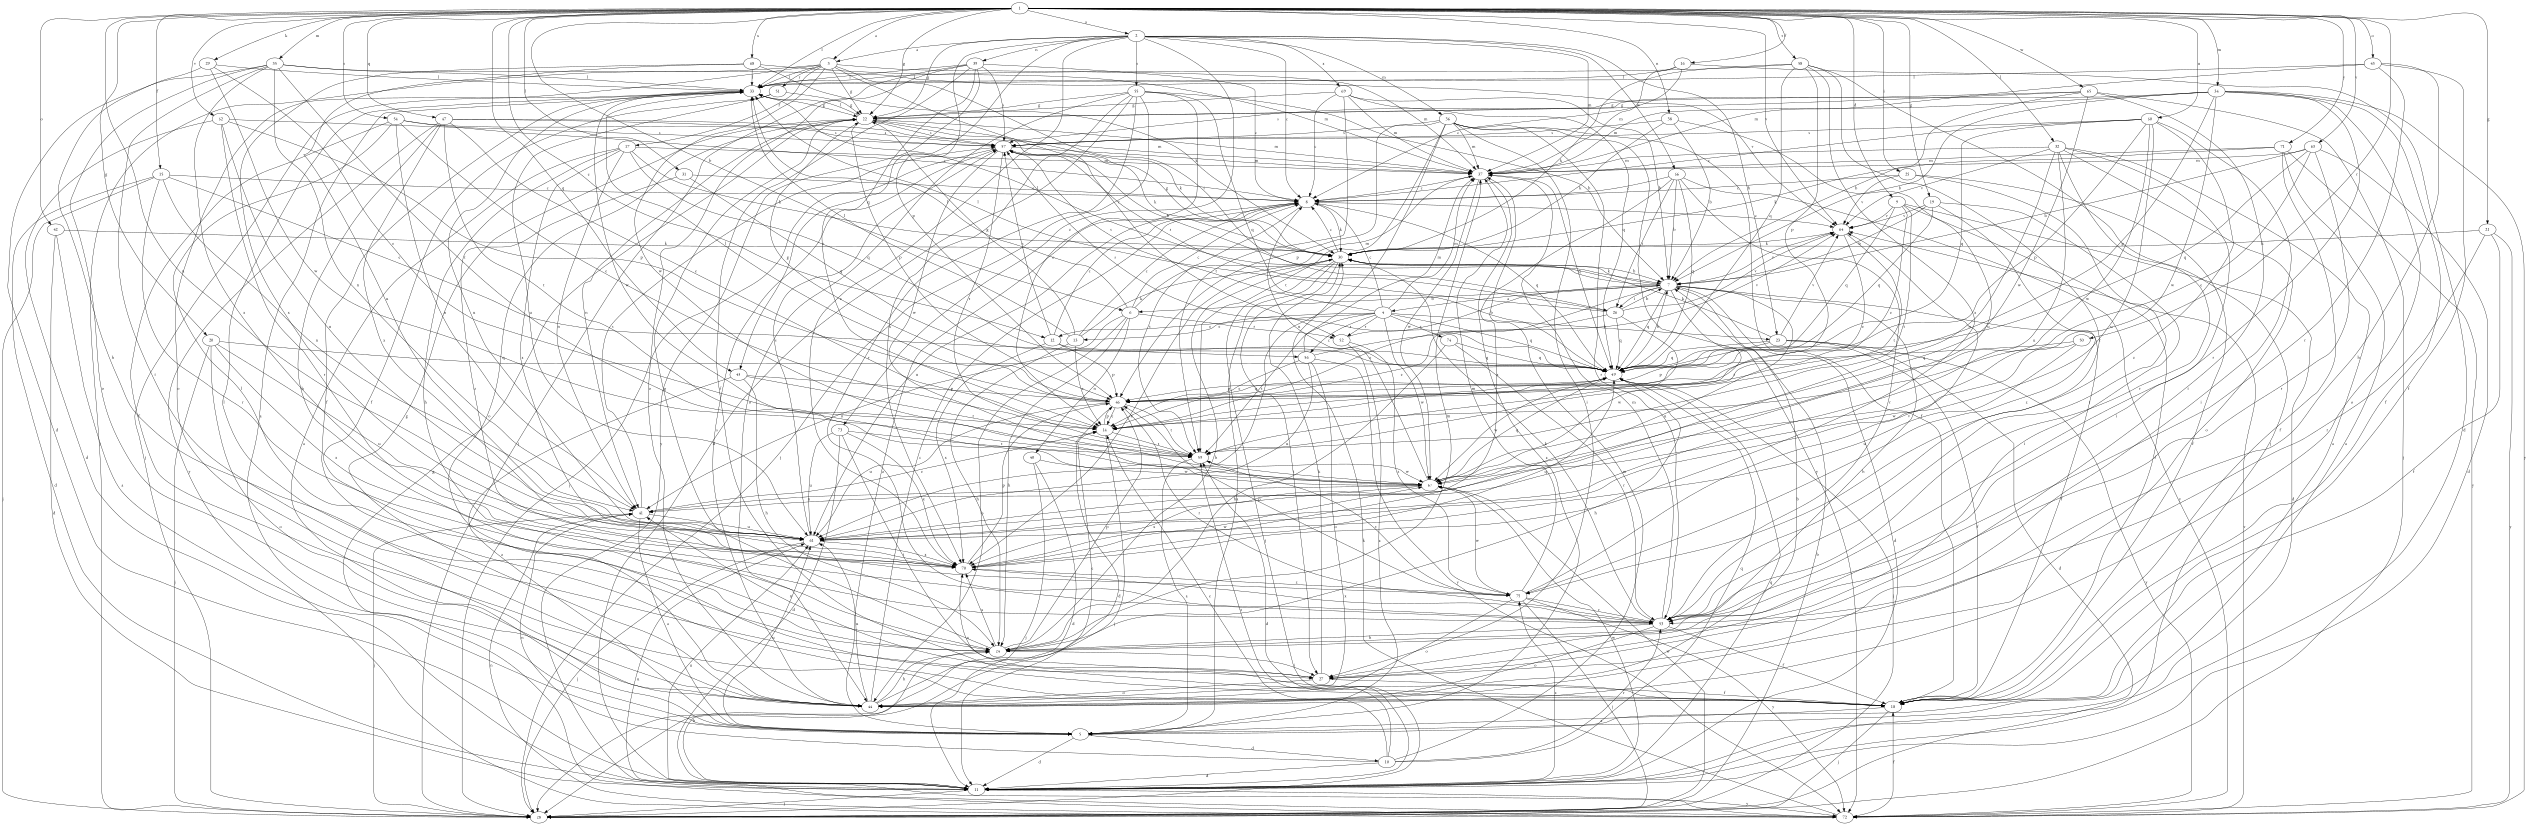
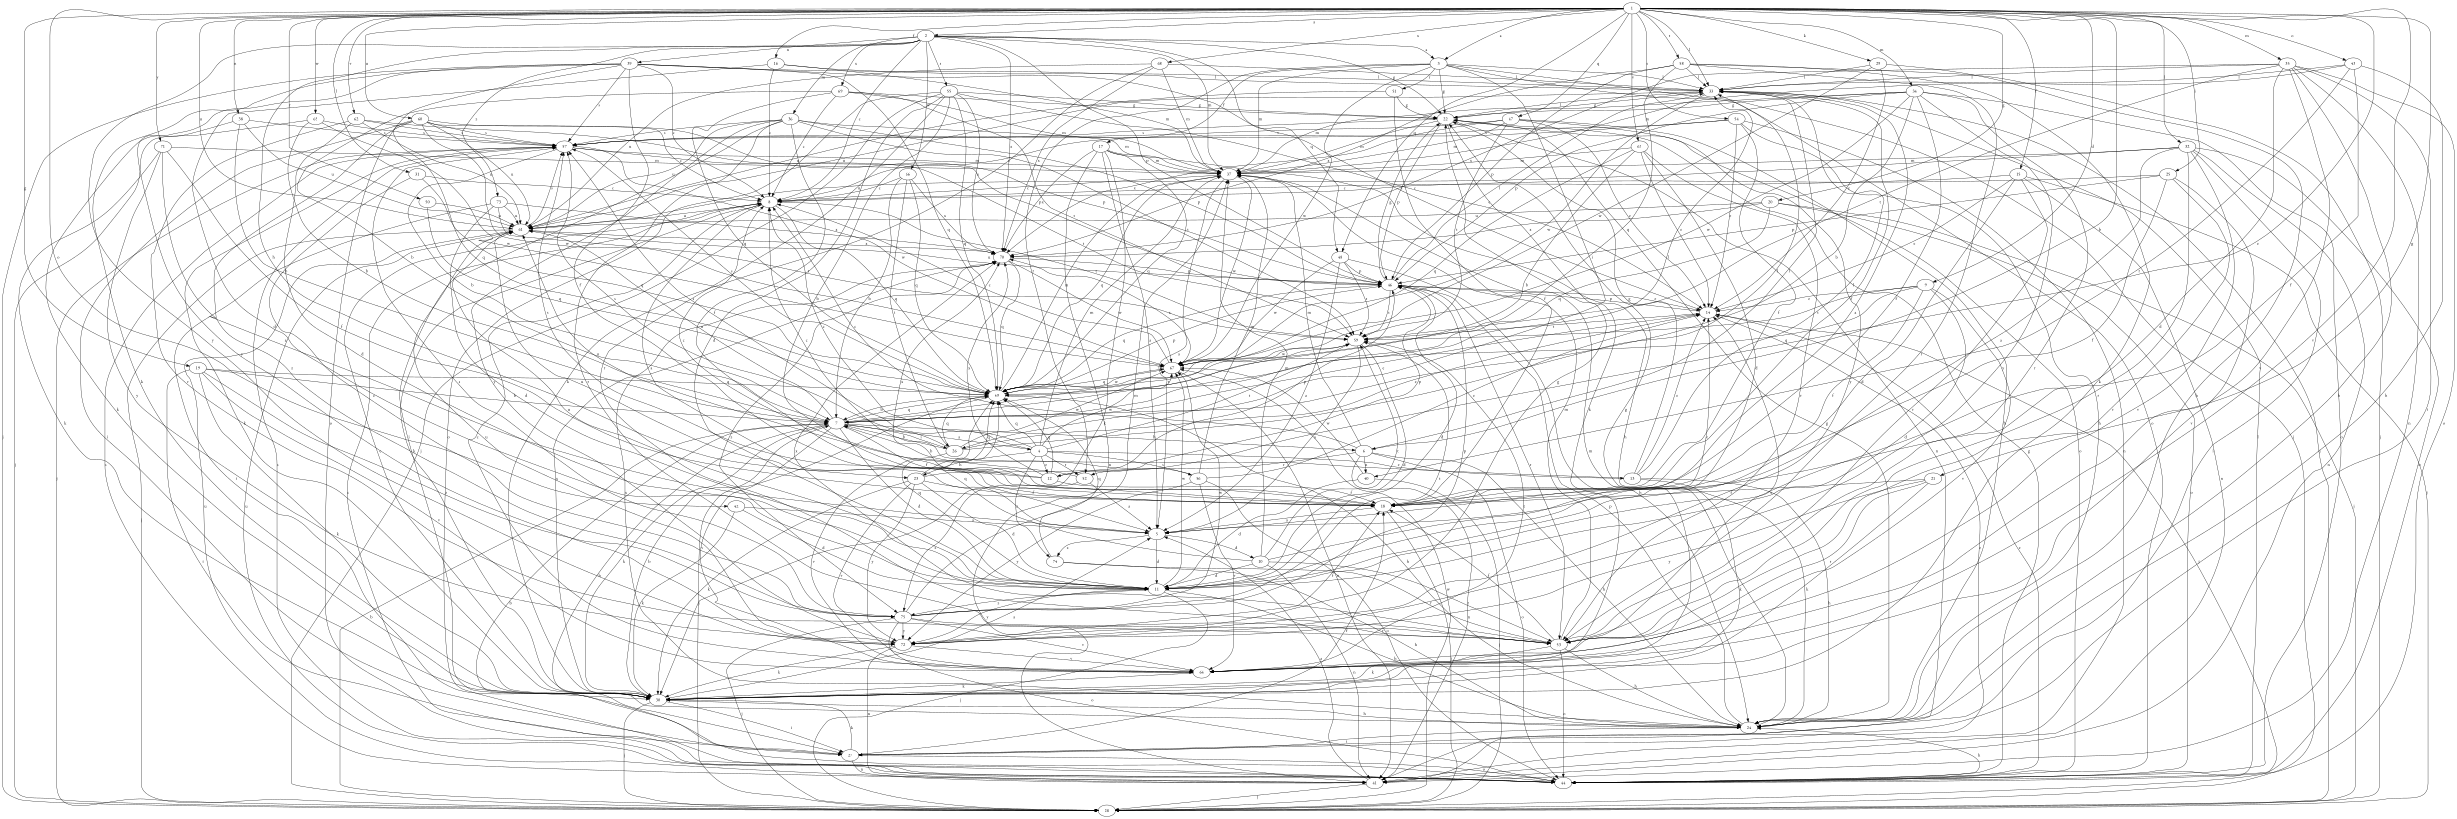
(922, 36) -> none
none -> (878, 108)
(1479, 110) -> none
(1410, 141) -> (895, 463)
(1573, 209) -> (580, 596)
none -> (1780, 226)
none -> (1078, 258)
none -> (117, 317)
(689, 334) -> (1888, 253)
(1892, 378) -> none
(145, 384) -> (2327, 794)
(241, 389) -> (2100, 423)
none -> (501, 416)
(2162, 432) -> (1883, 371)
(1768, 436) -> (1260, 321)
none -> (1208, 486)
none -> (2212, 498)
(2184, 511) -> (91, 176)
(2007, 517) -> none
none -> (1095, 541)
none -> (391, 591)
(1400, 765) -> (1360, 494)
